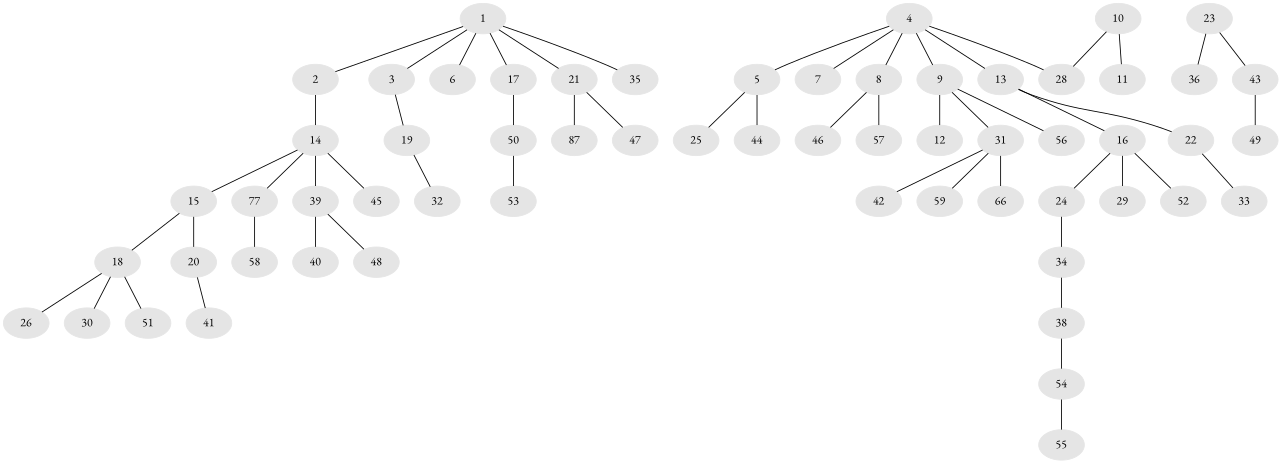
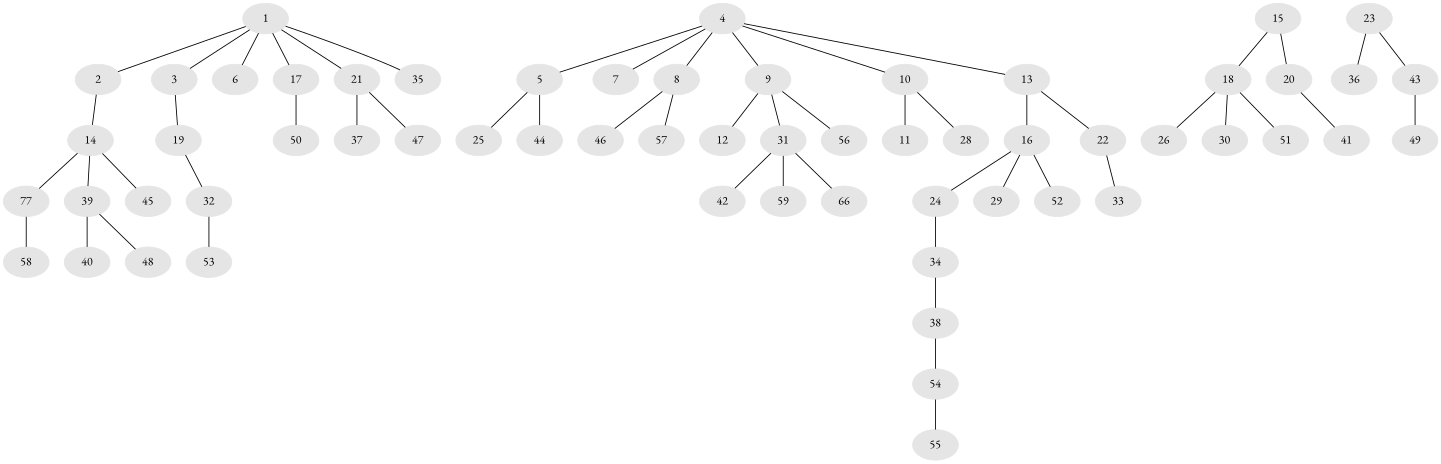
(987, 47) -> (814, 49)
(574, 140) -> (357, 140)
(255, 171) -> none
(513, 171) -> (209, 232)
